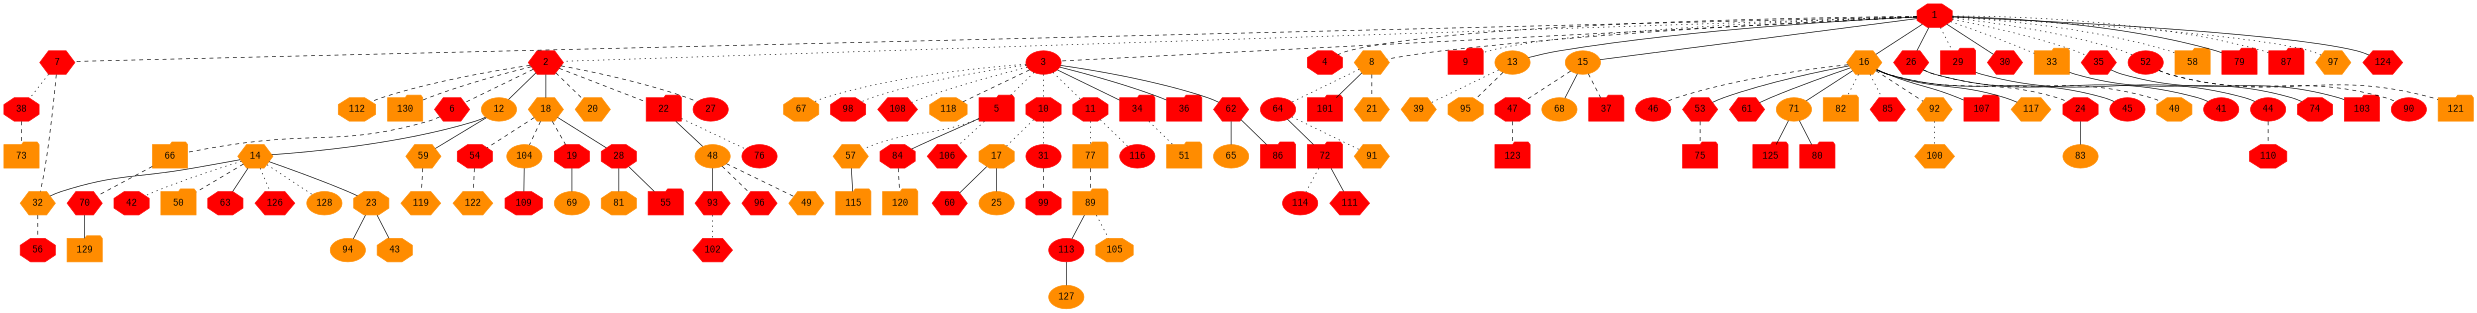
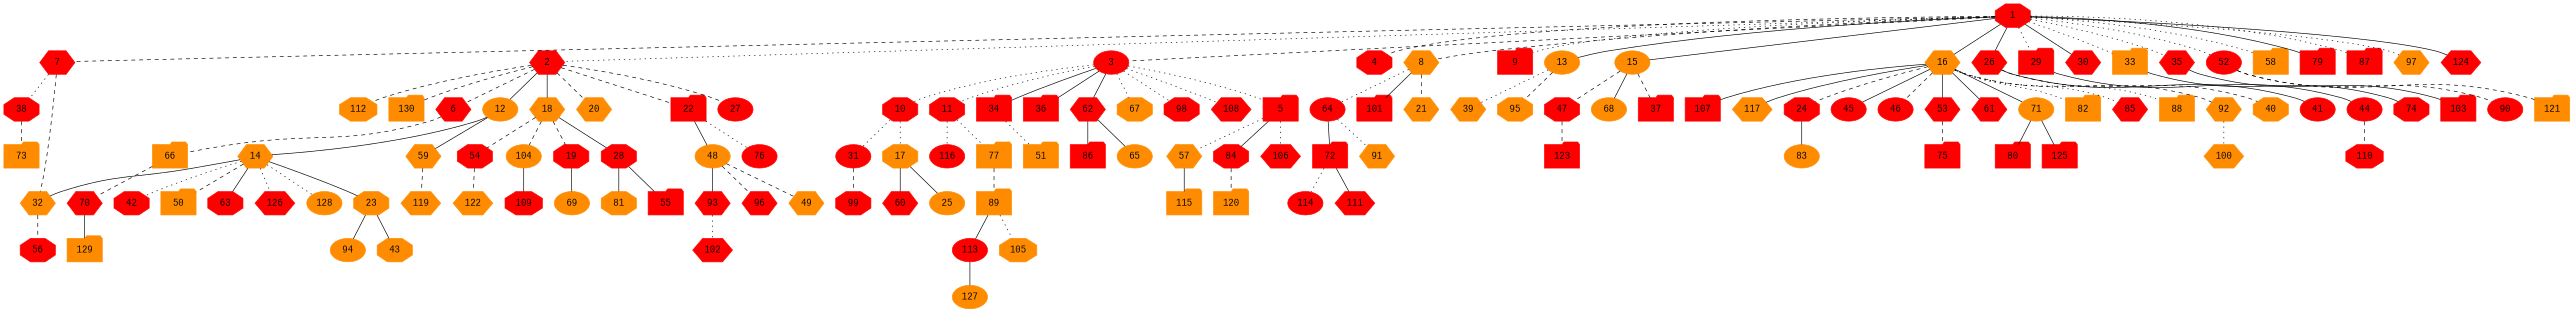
(948, 109) -> none
none -> (2177, 109)
